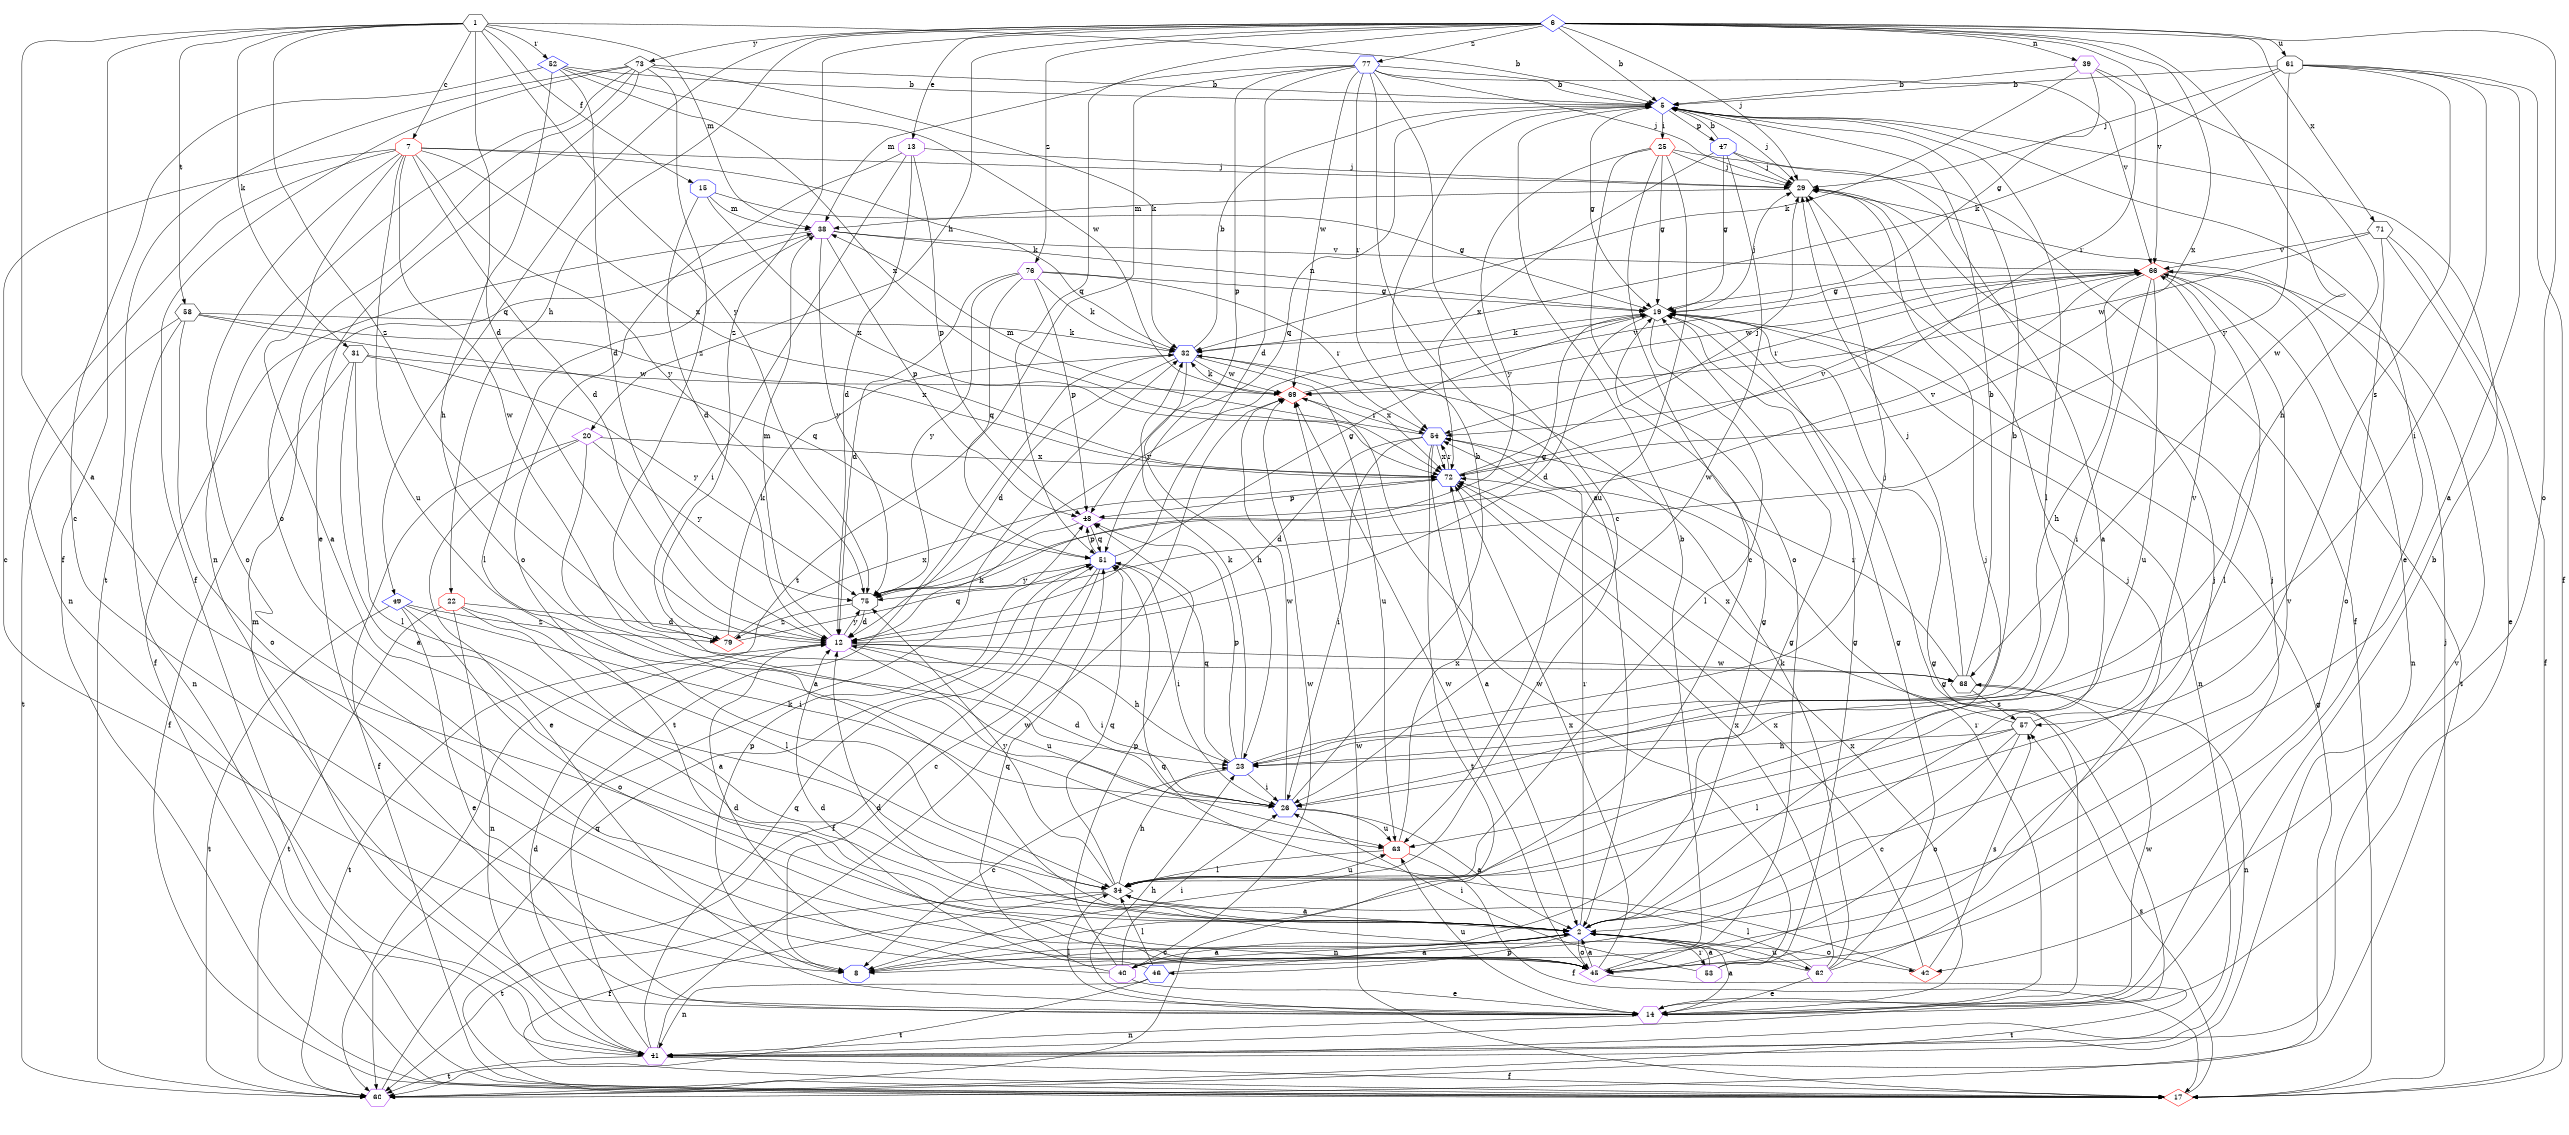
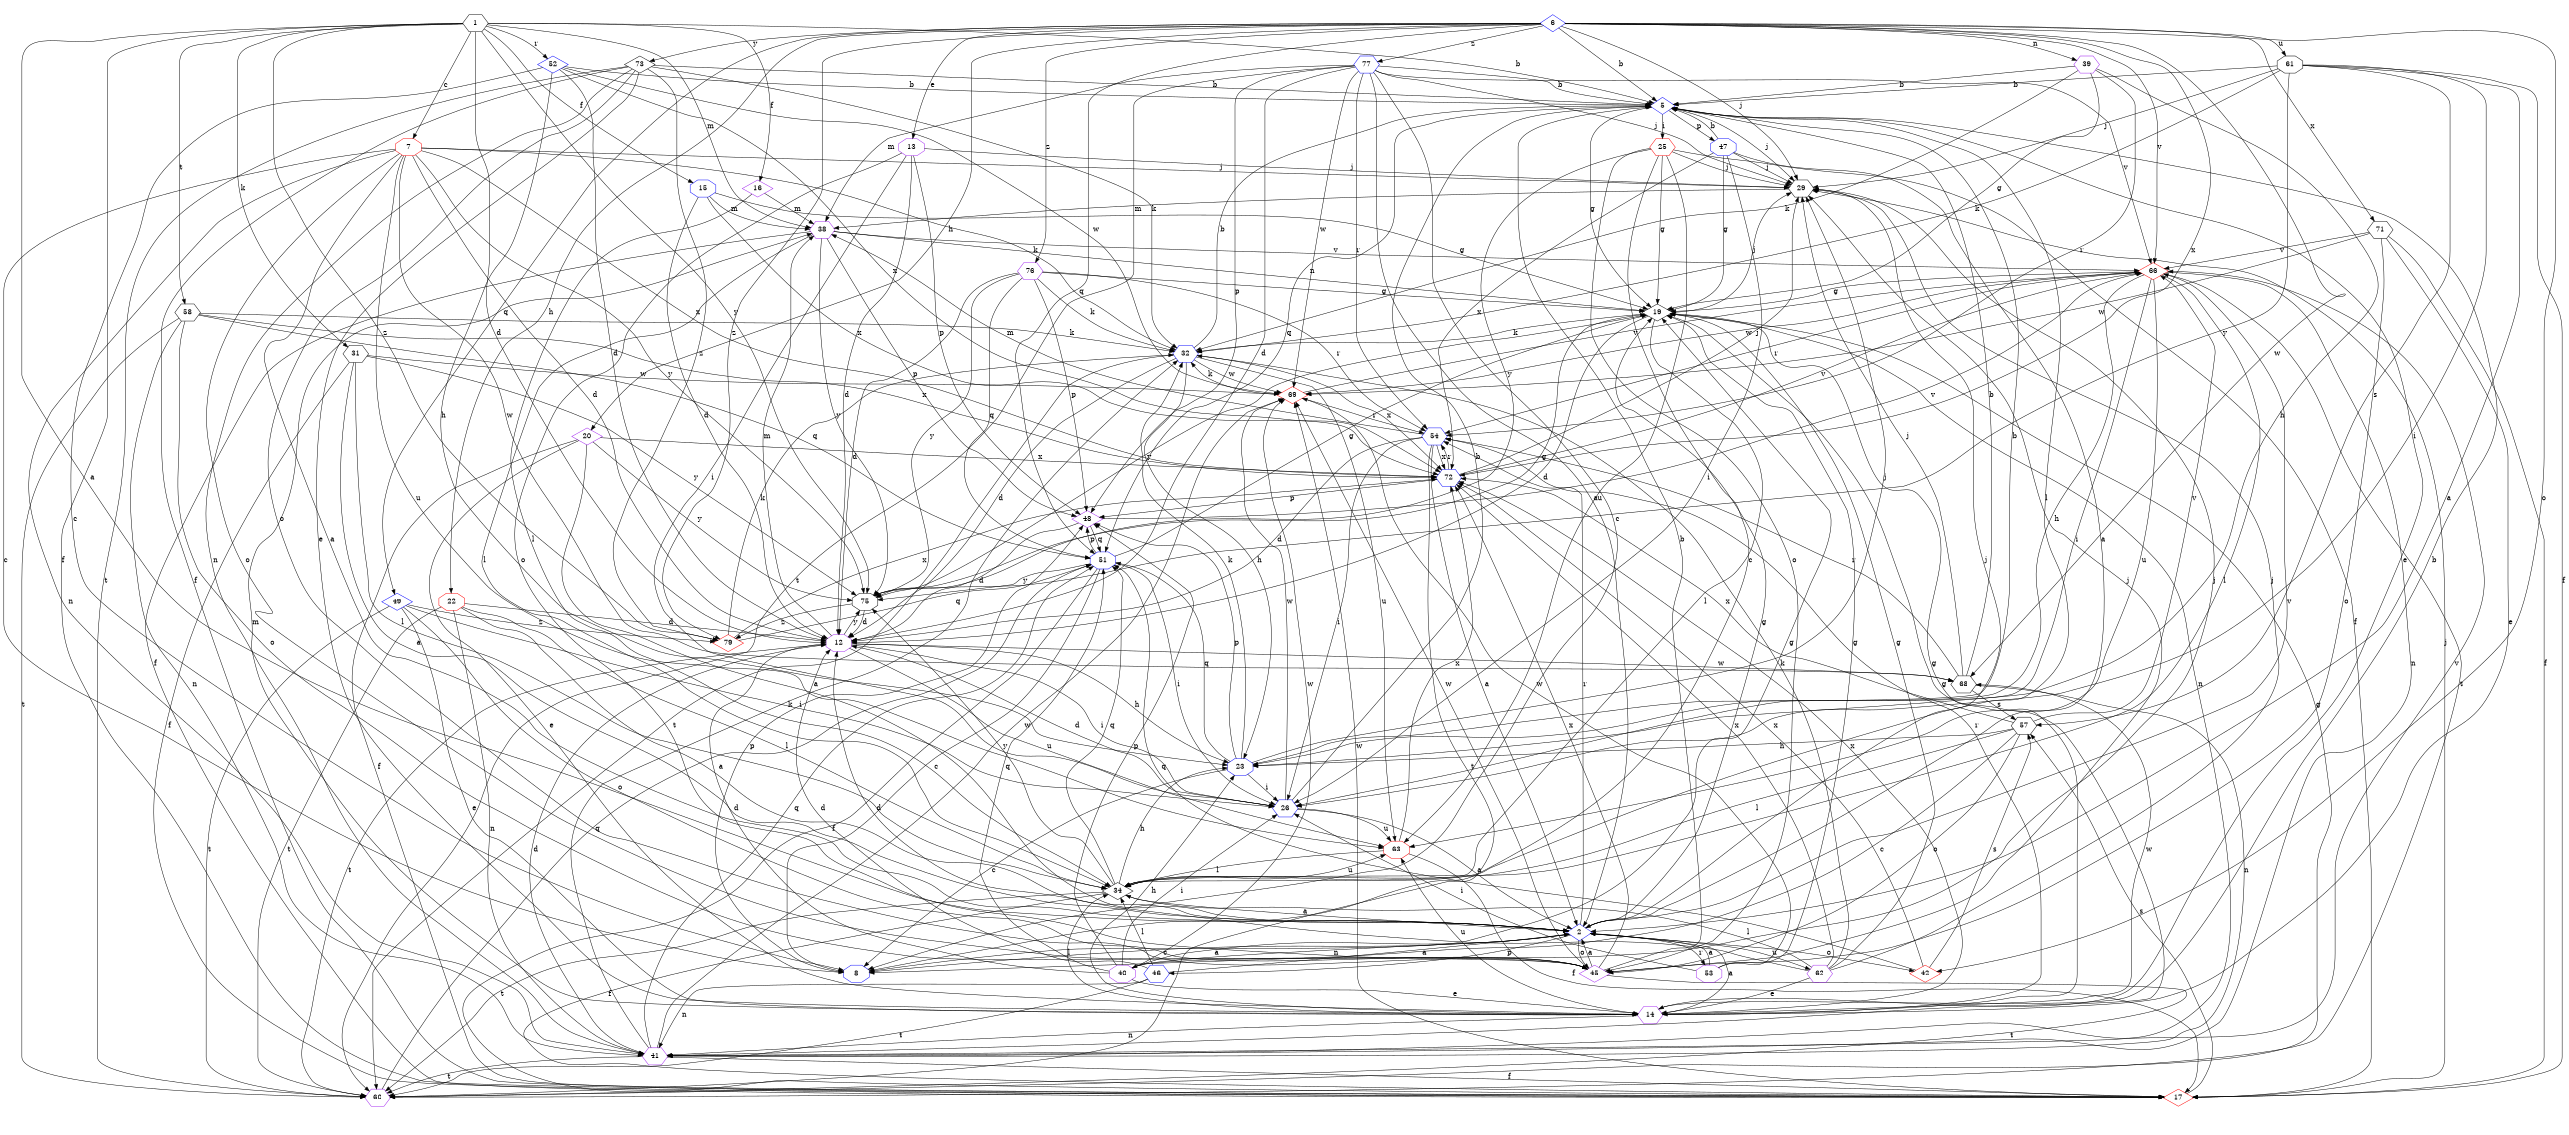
none -> (758, 189)
(1709, 478) -> (1709, 478)
(981, 581) -> (981, 581)
